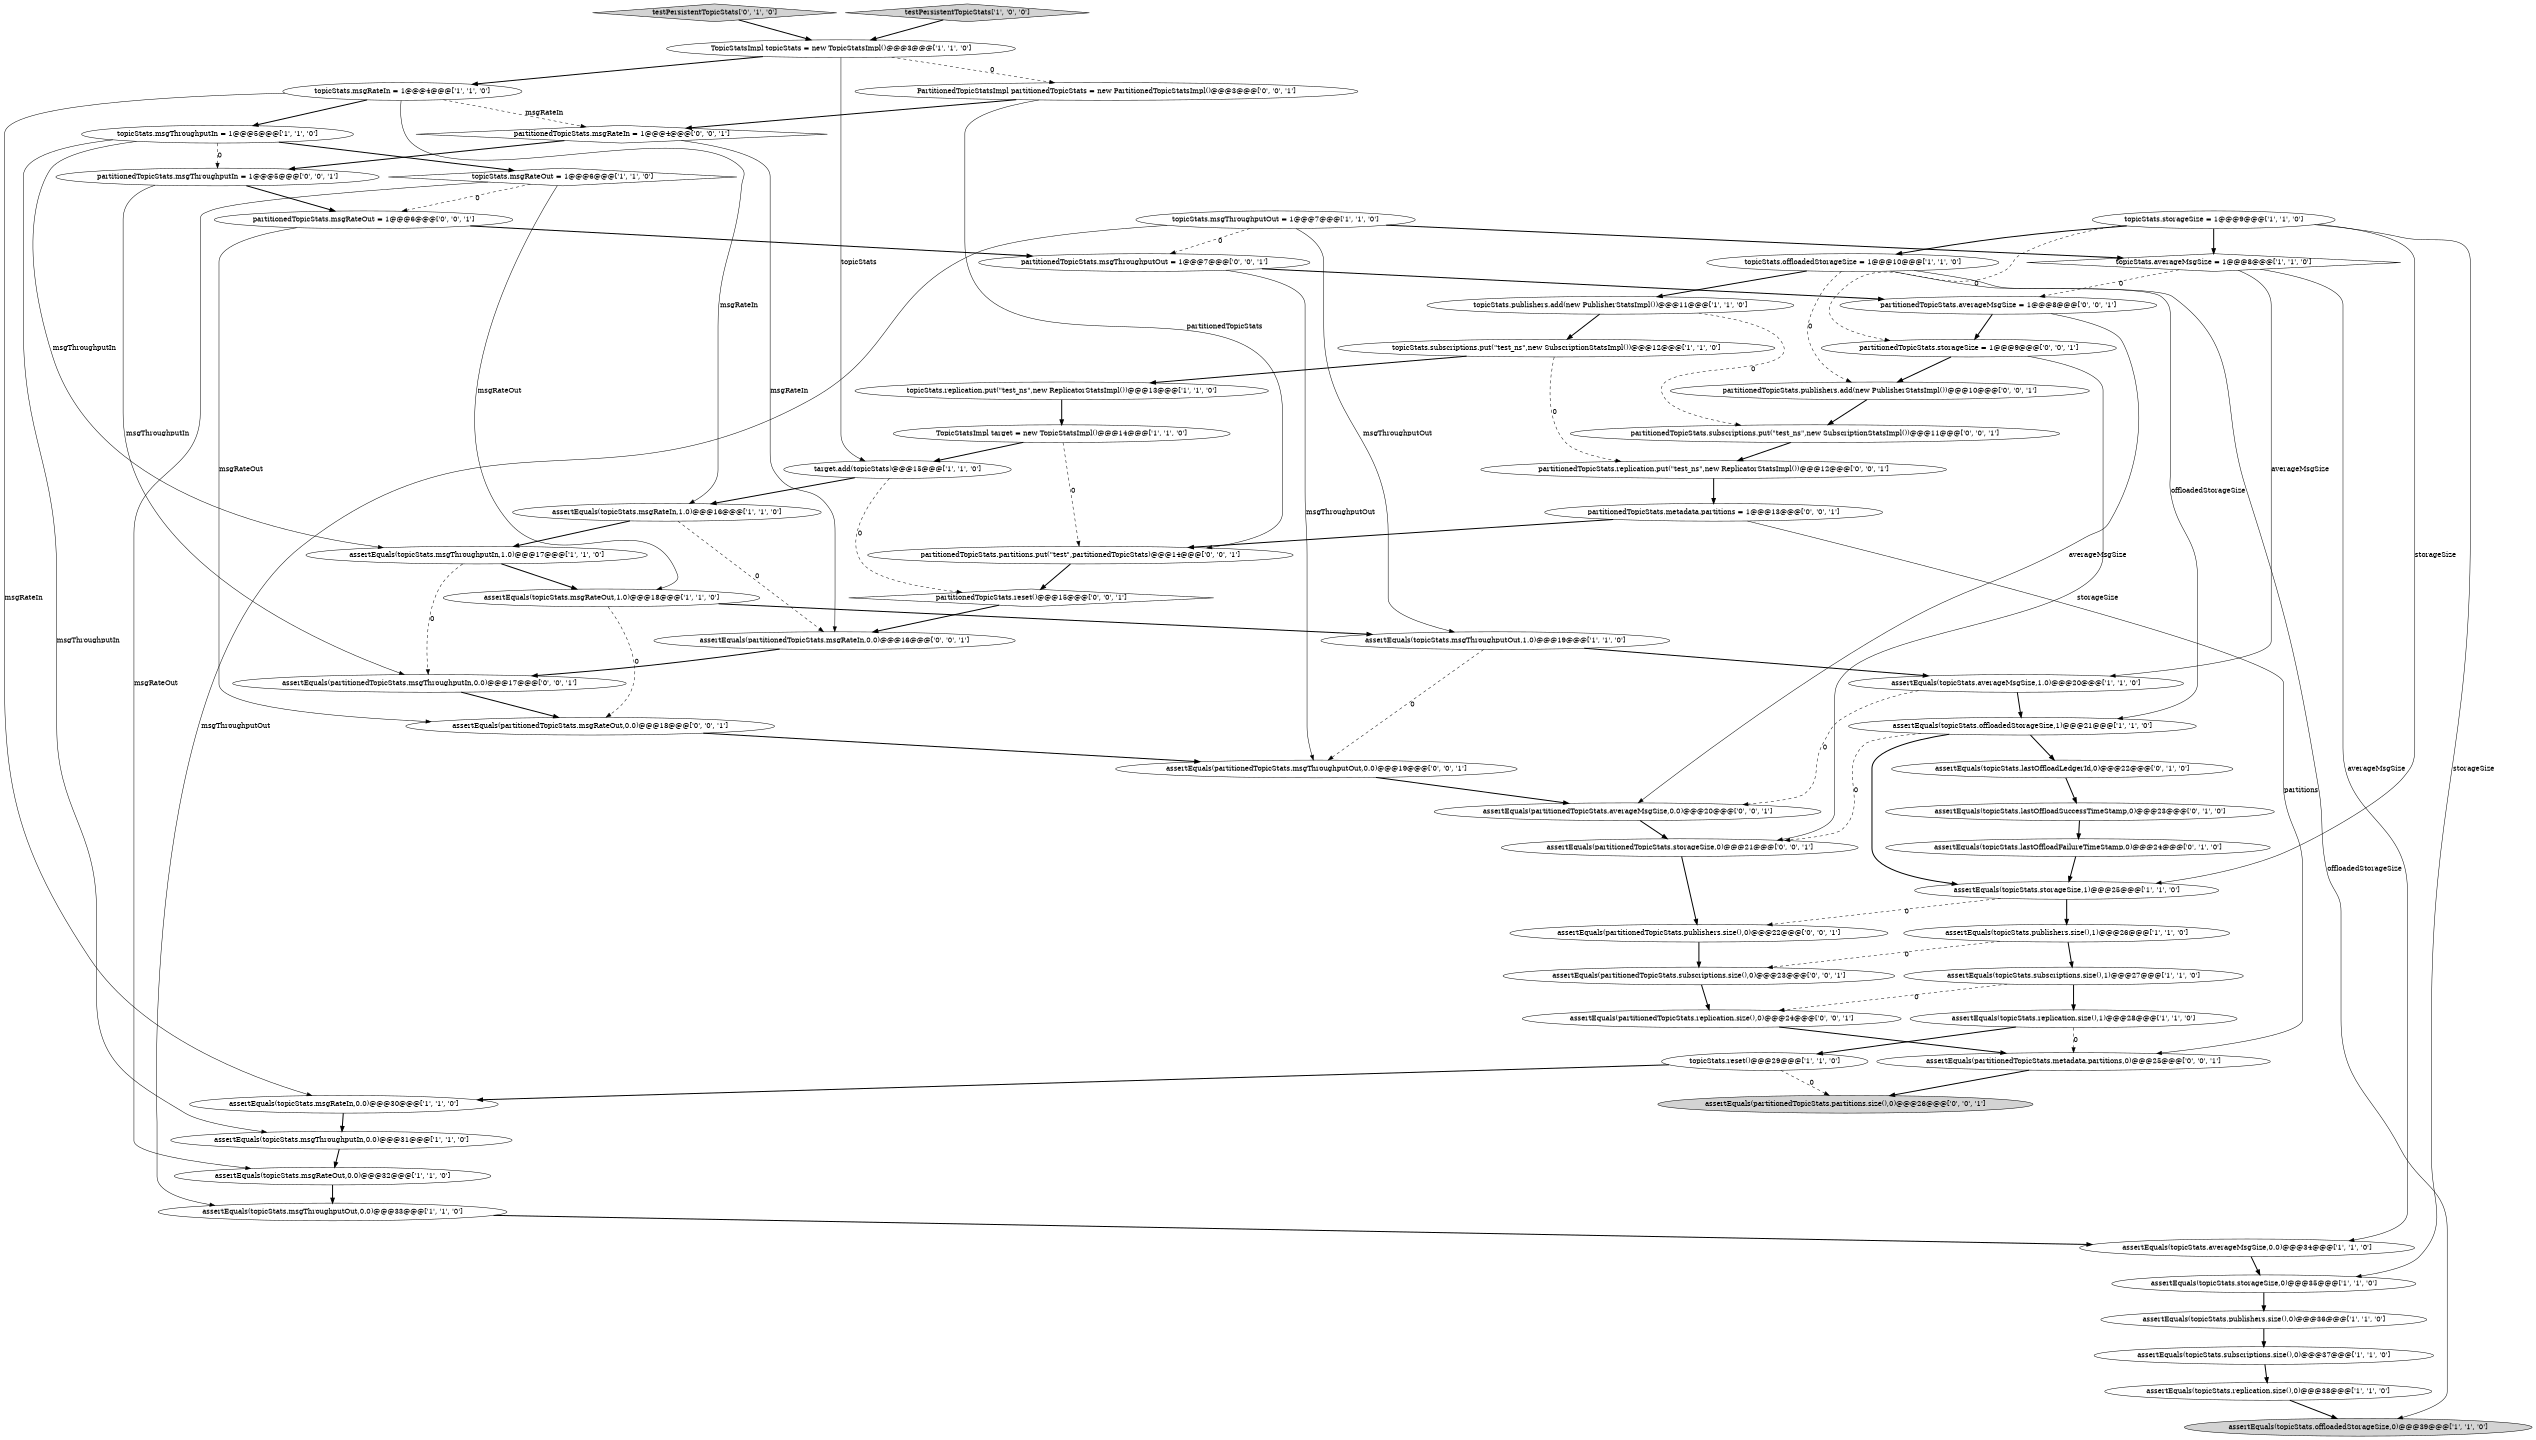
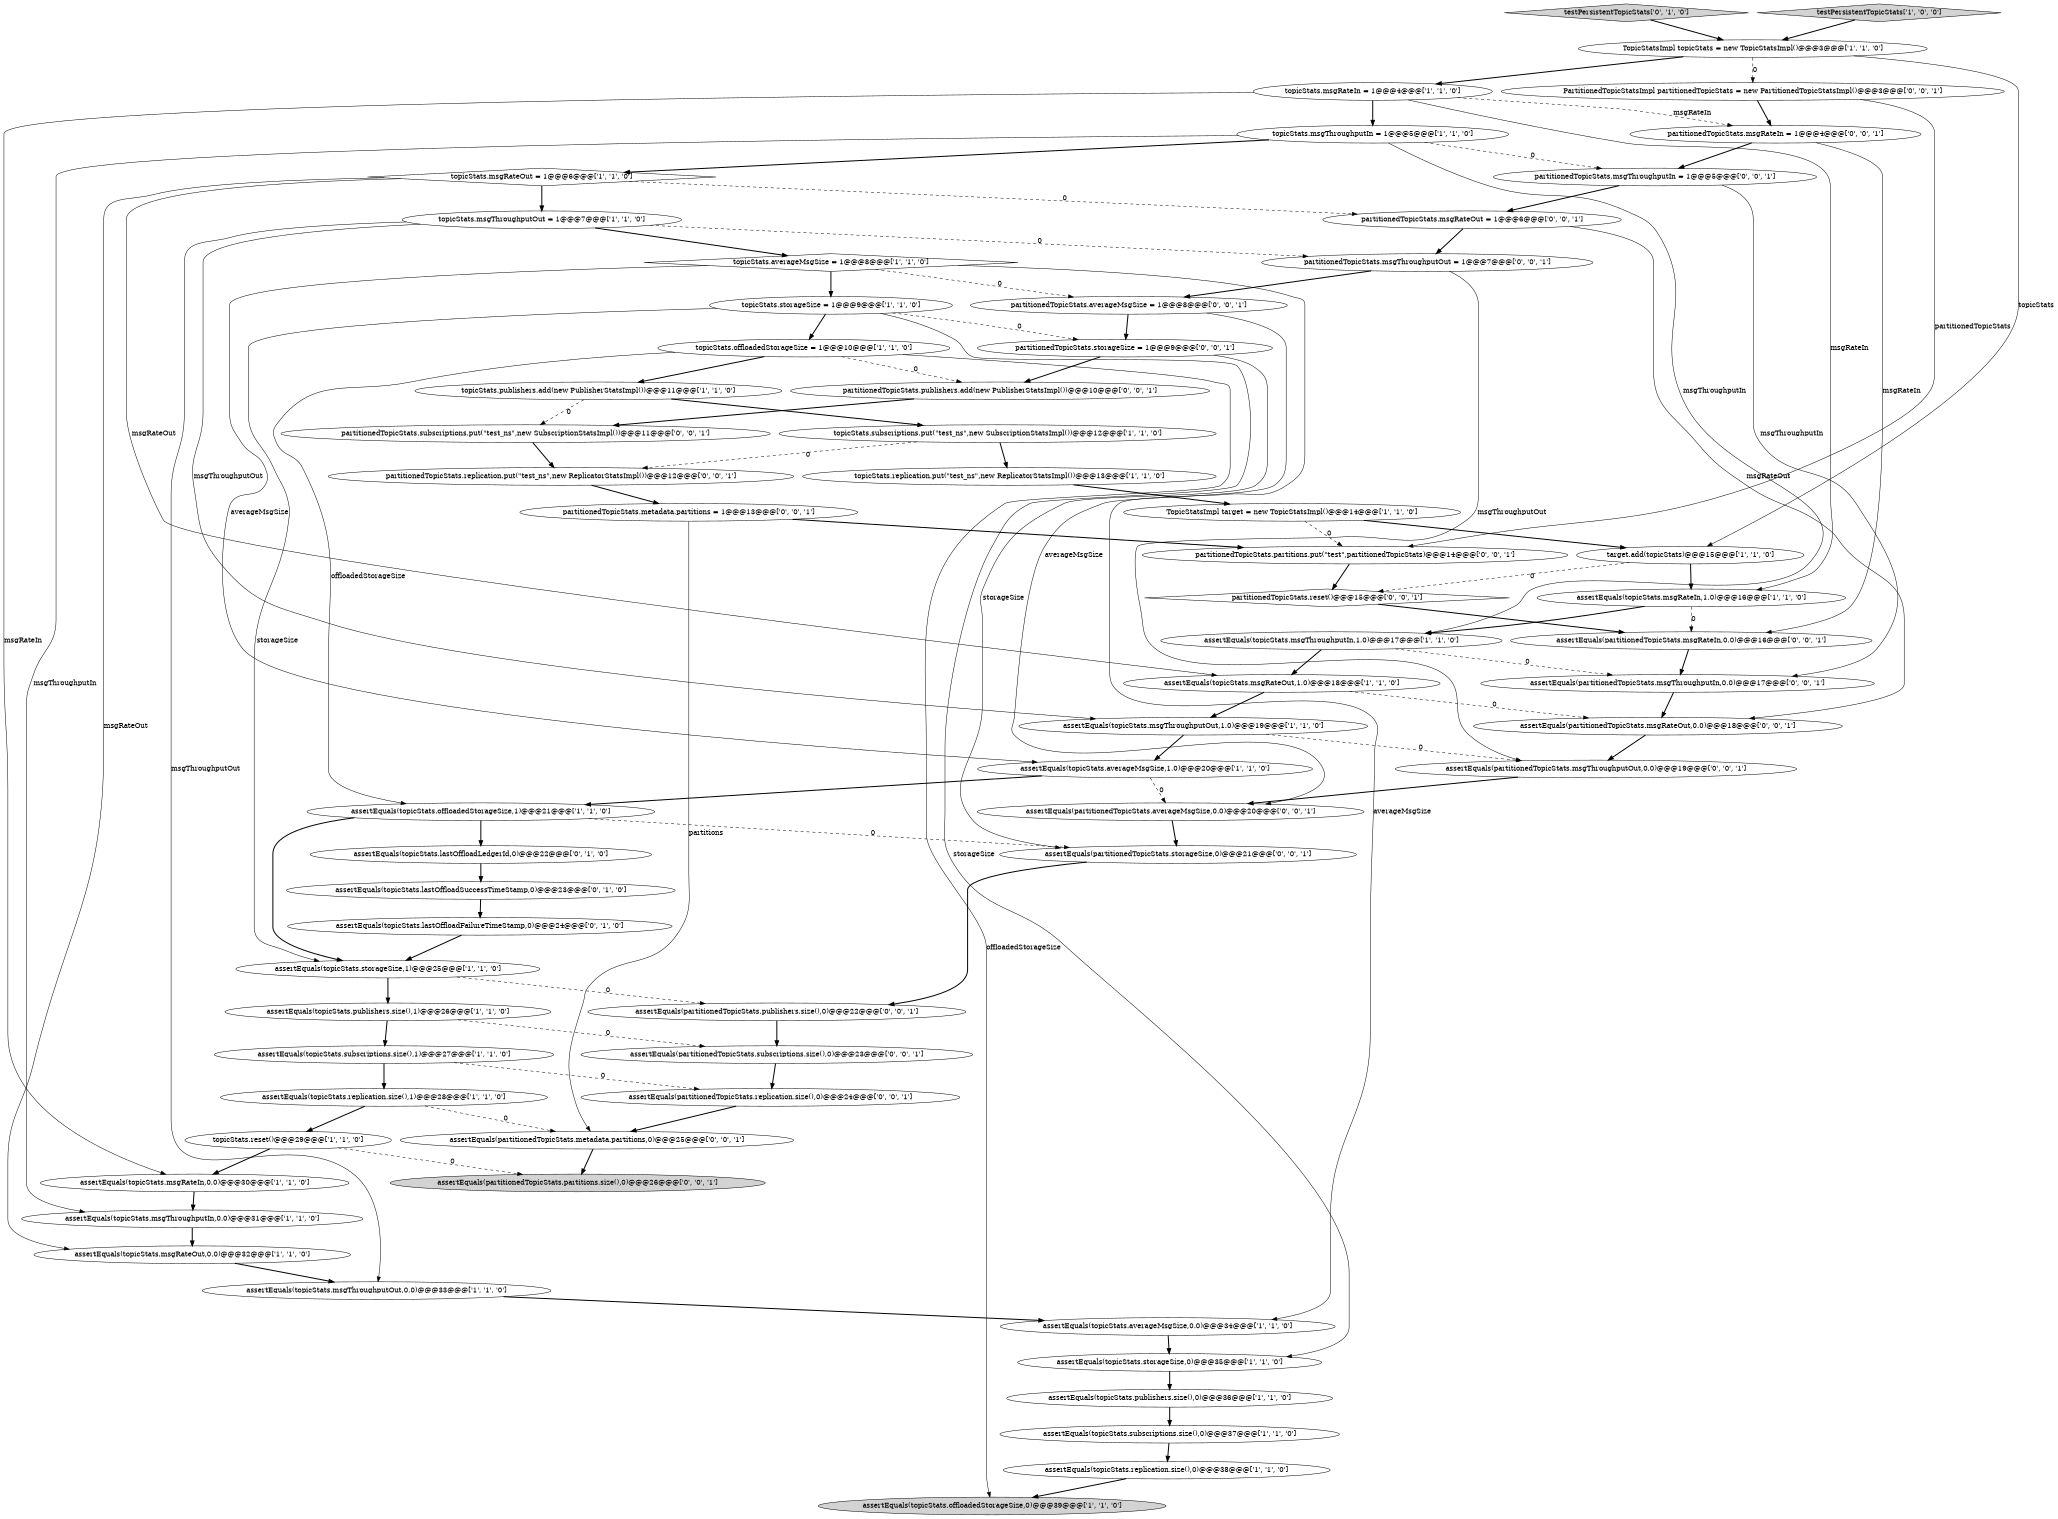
(622, 134) -> (1775, 134)
none -> (542, 196)
(2214, 239) -> (831, 281)
